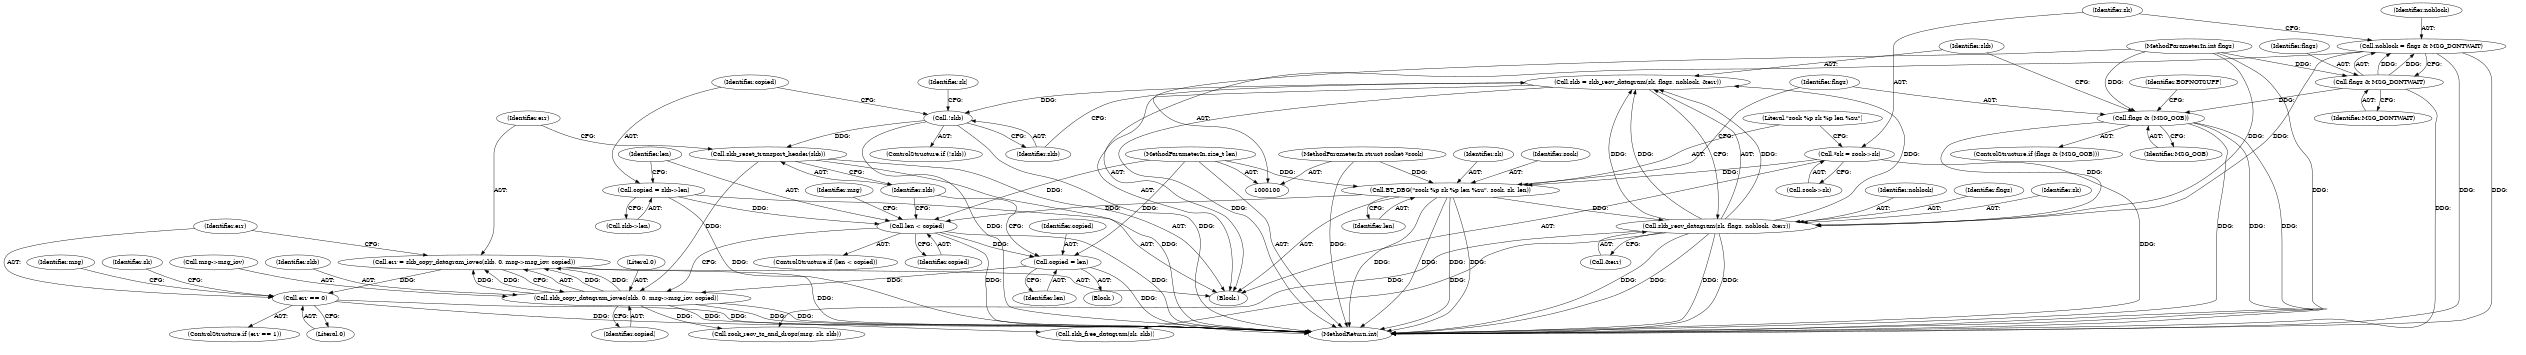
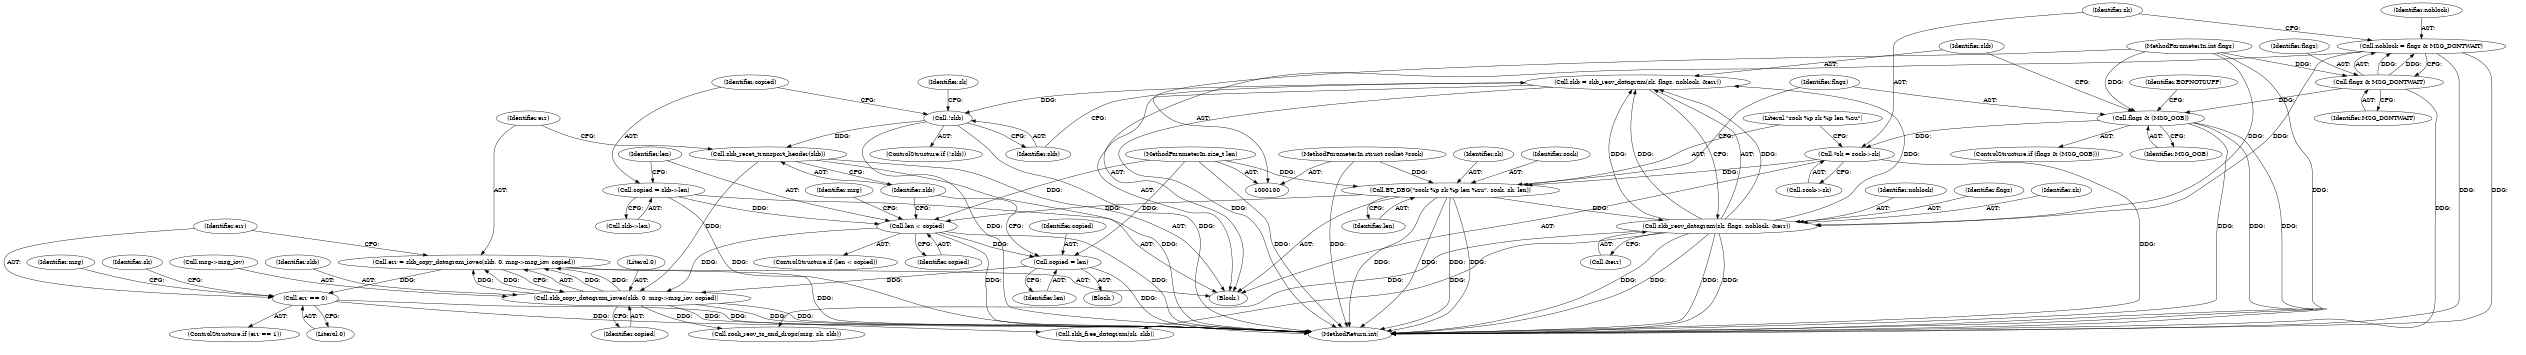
(2094, 180) -> (1984, 126)
(1283, 244) -> (1283, 244)
(710, 262) -> (710, 262)
